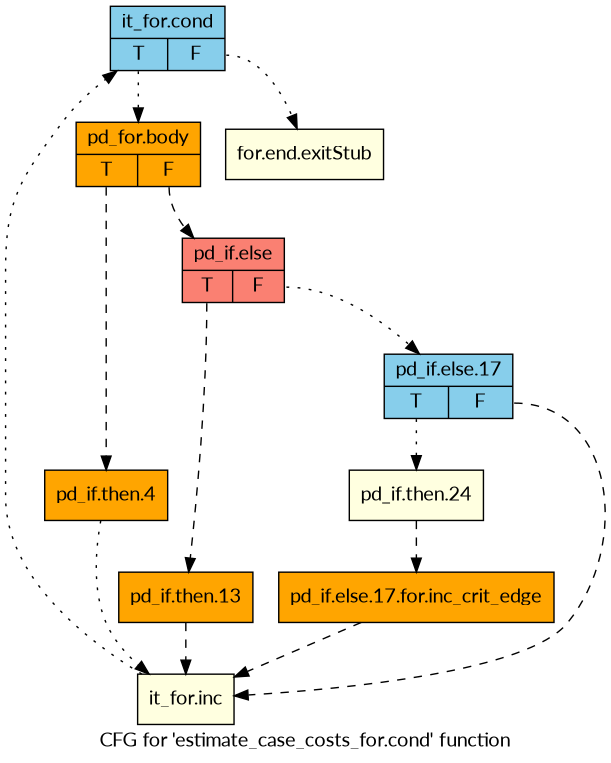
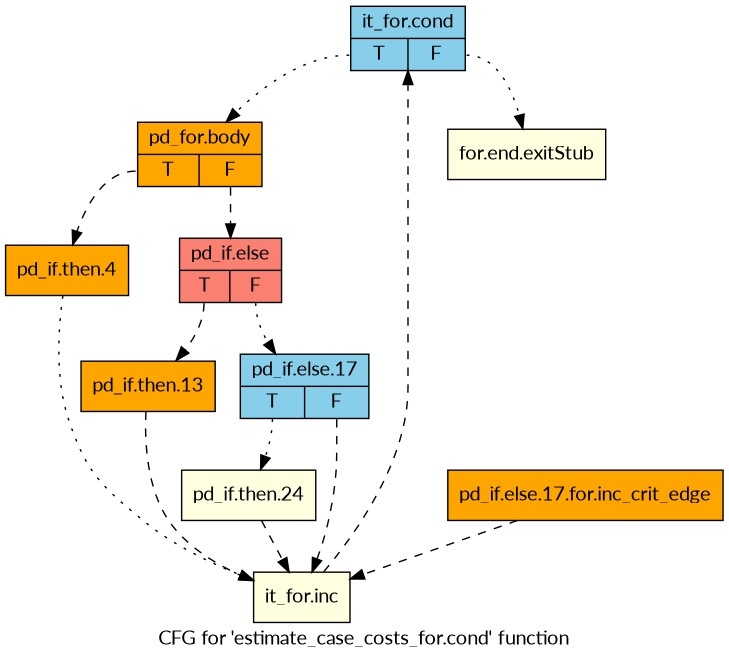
(6, 388) -> (408, 339)
(416, 539) -> (272, 540)
